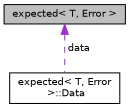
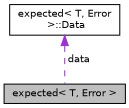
(65, 54) -> (65, 65)
